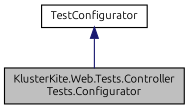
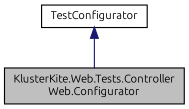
(94, 86) -> (94, 86)
